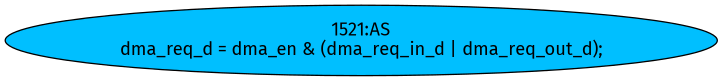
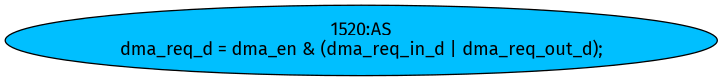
(361, 40) -> (361, 40)
